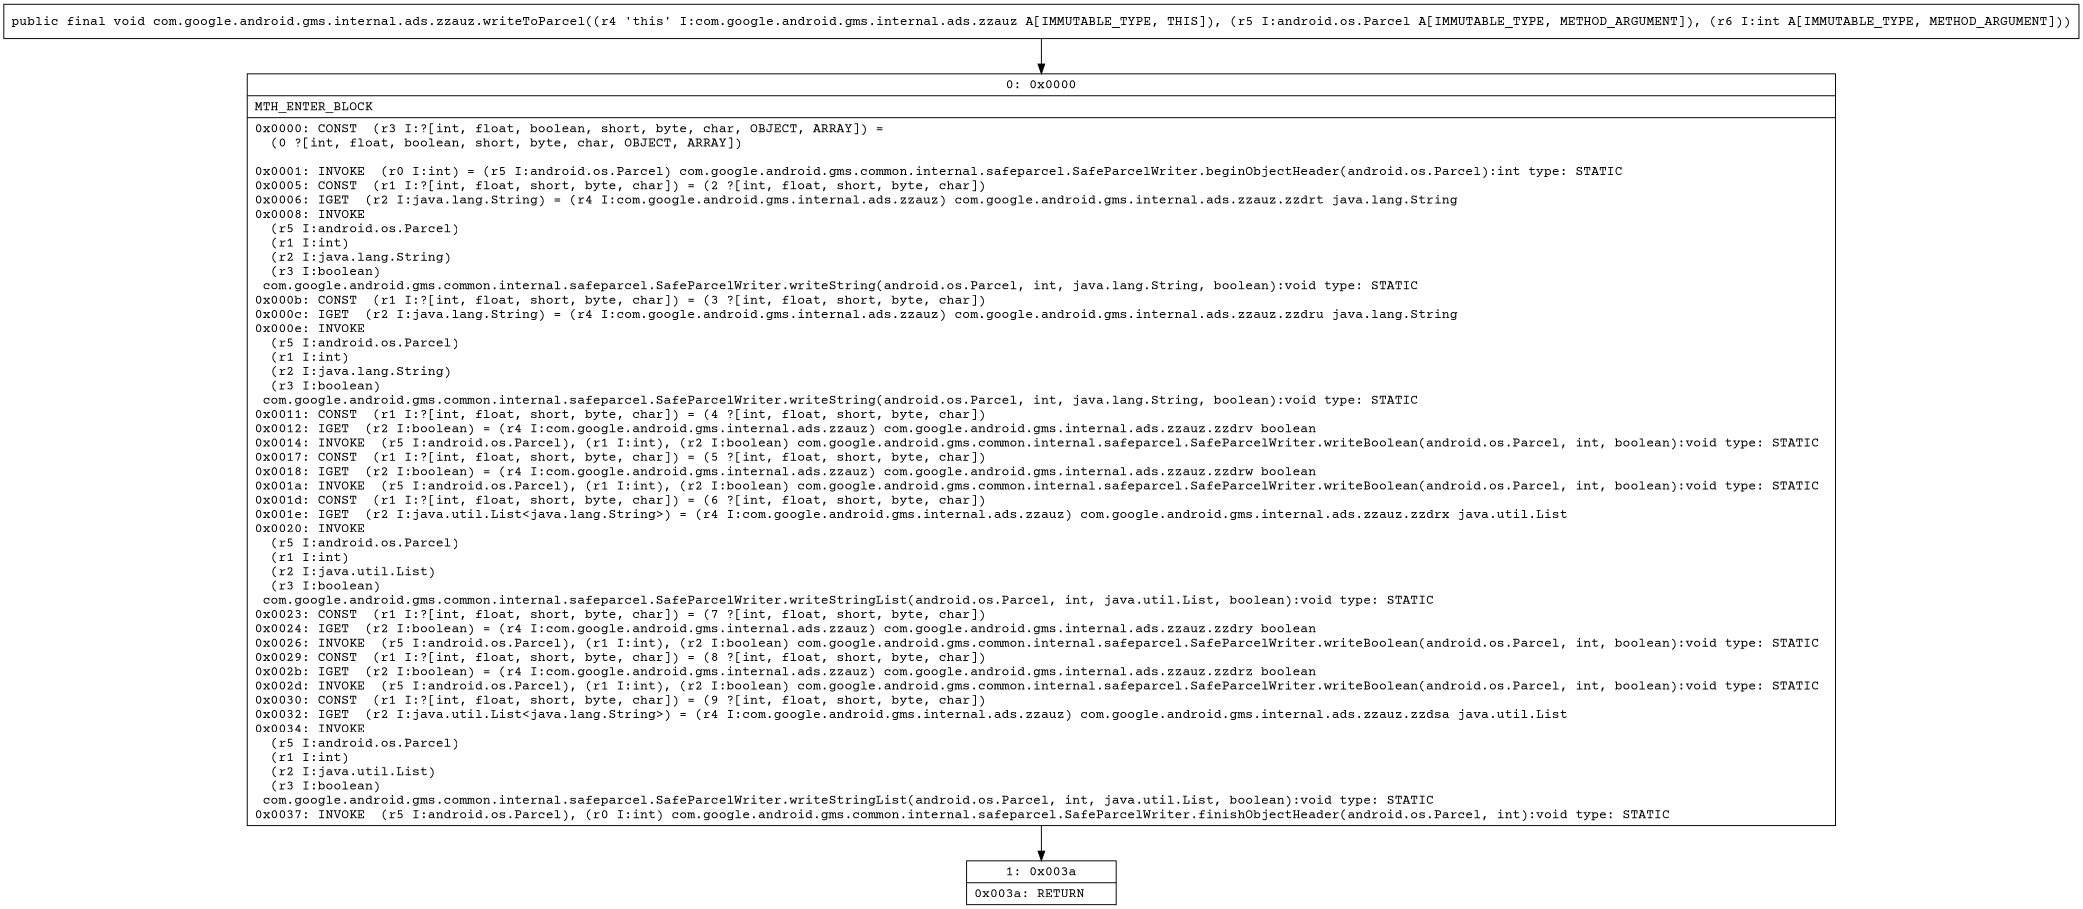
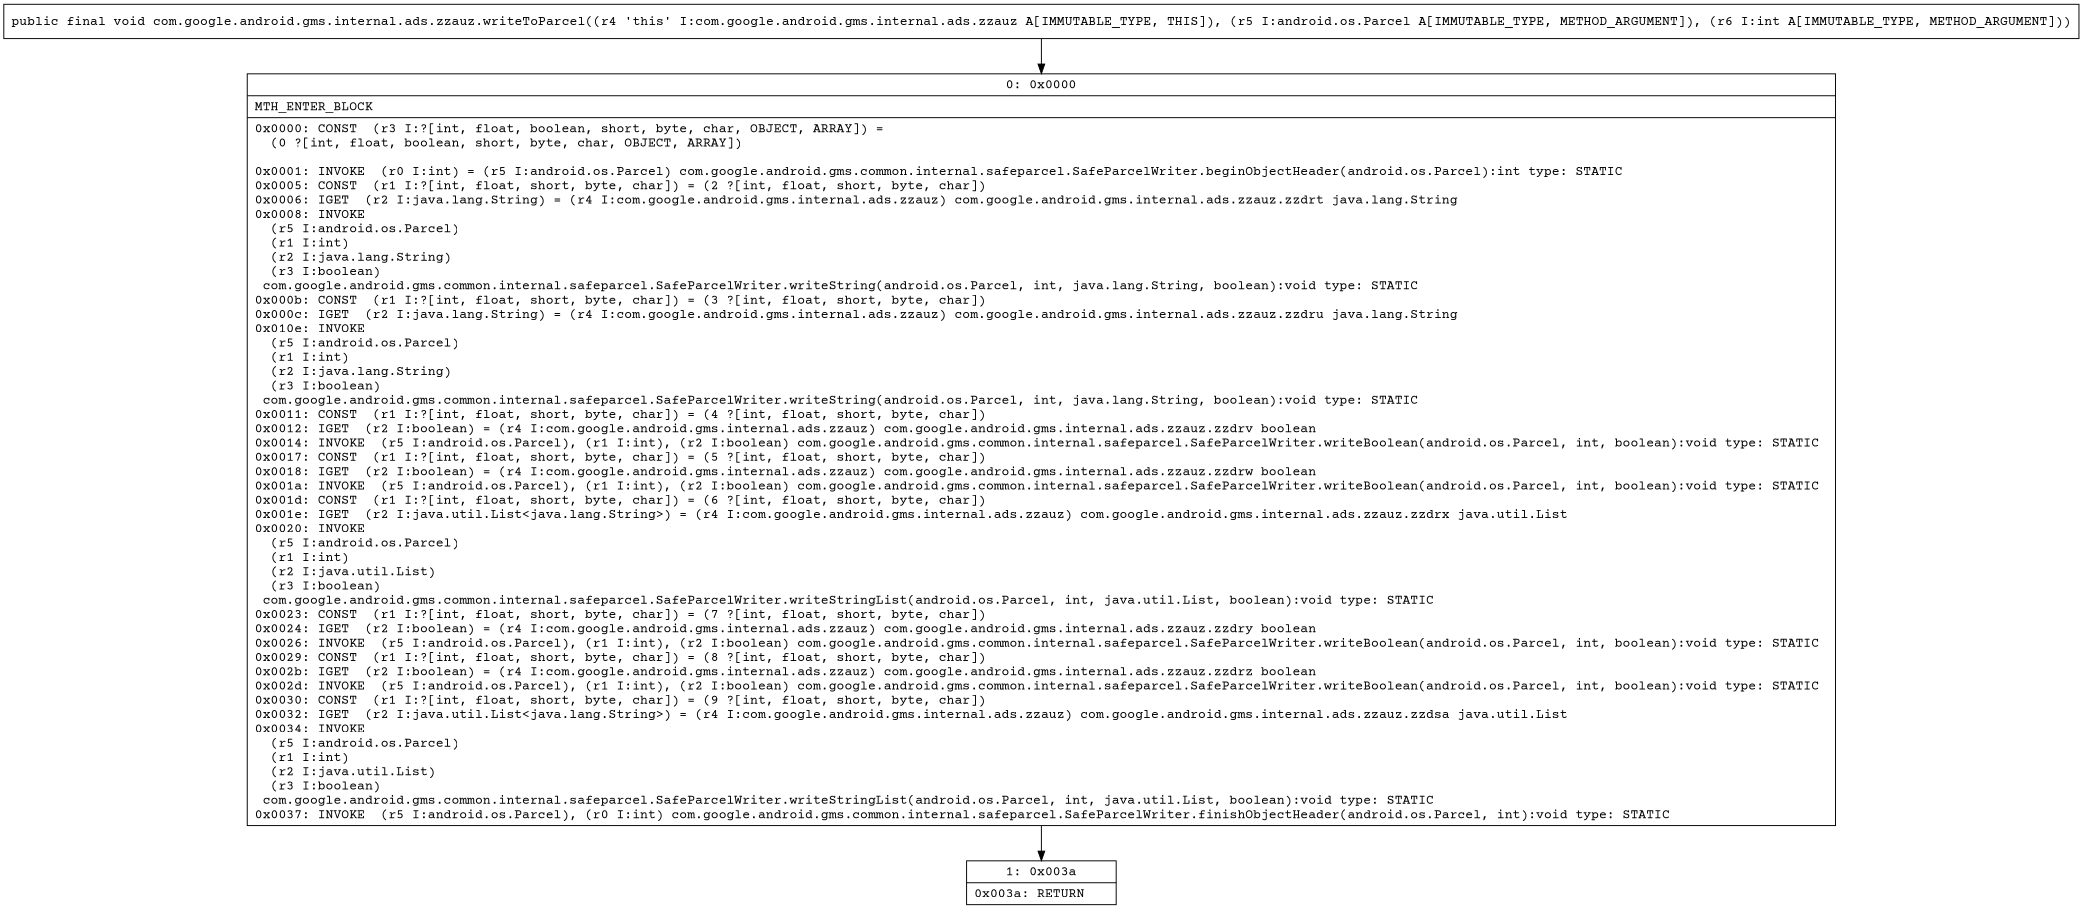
(318, 328) -> (318, 328)
